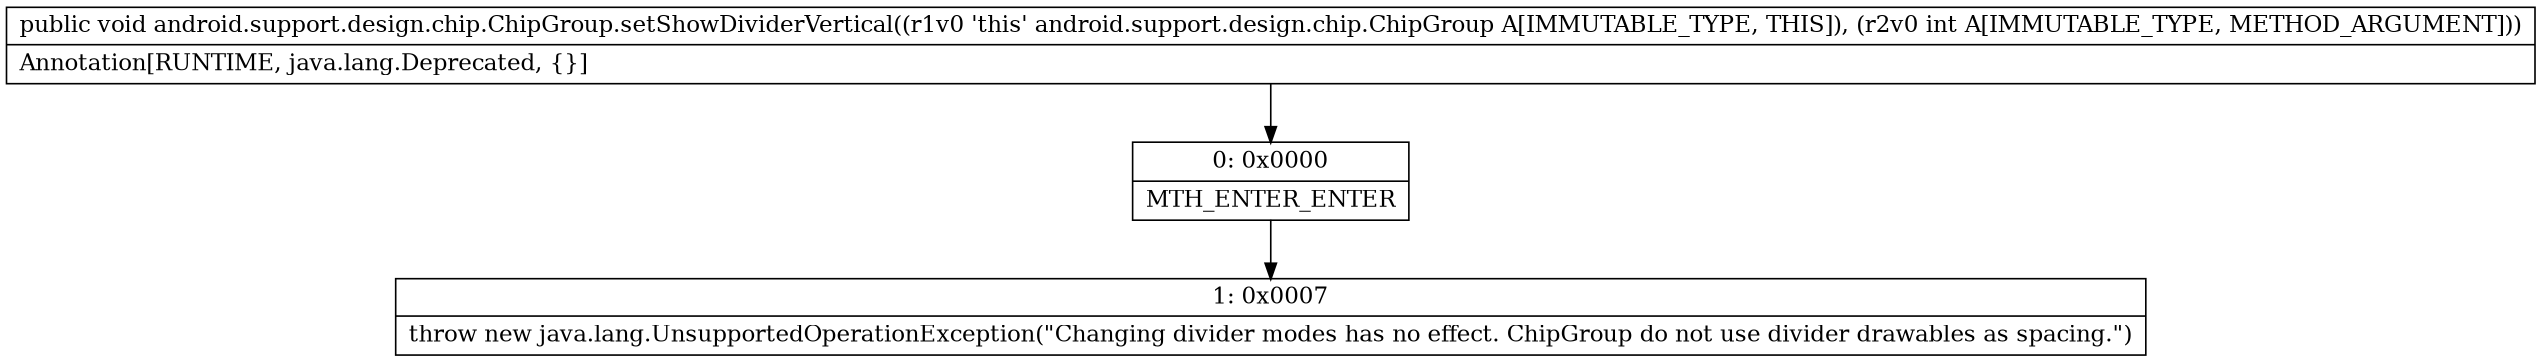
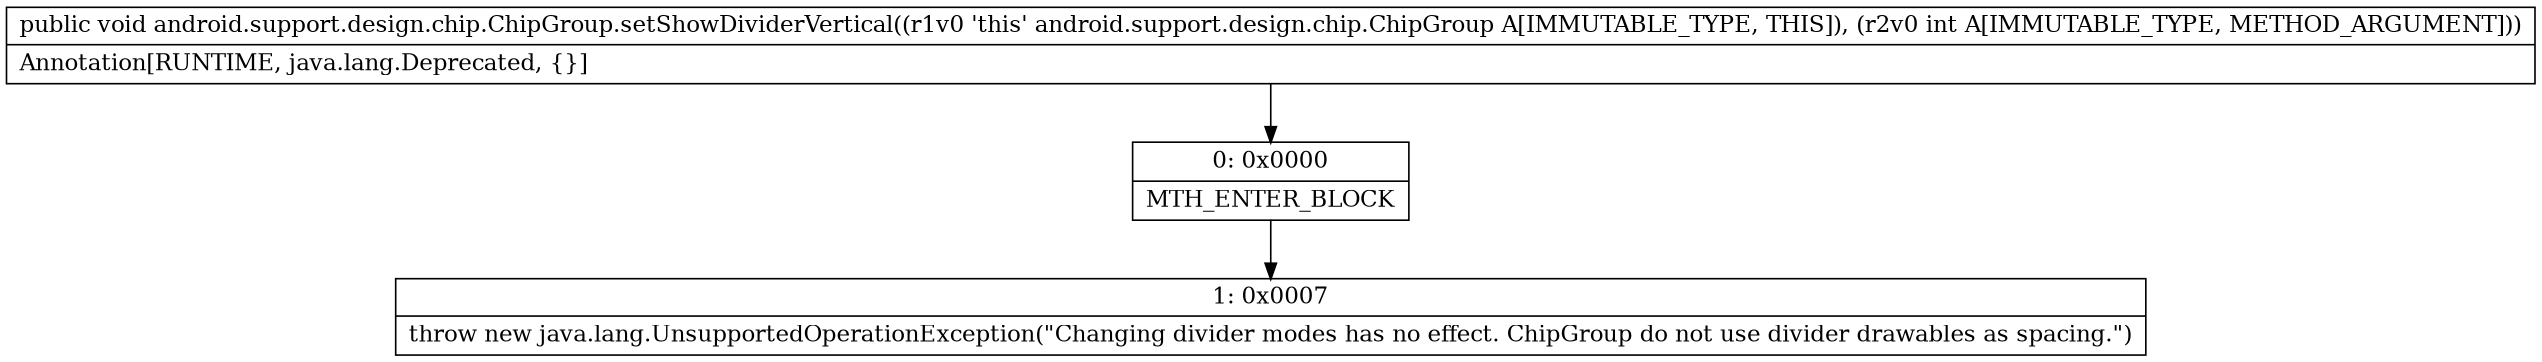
(1271, 200) -> (1271, 200)
